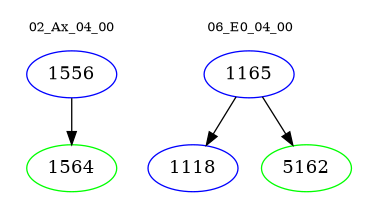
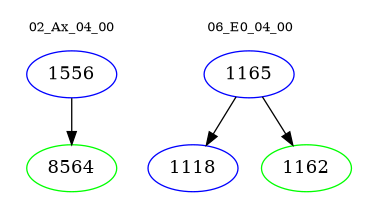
(72, 168) -> (72, 168)
(306, 168) -> (306, 168)
